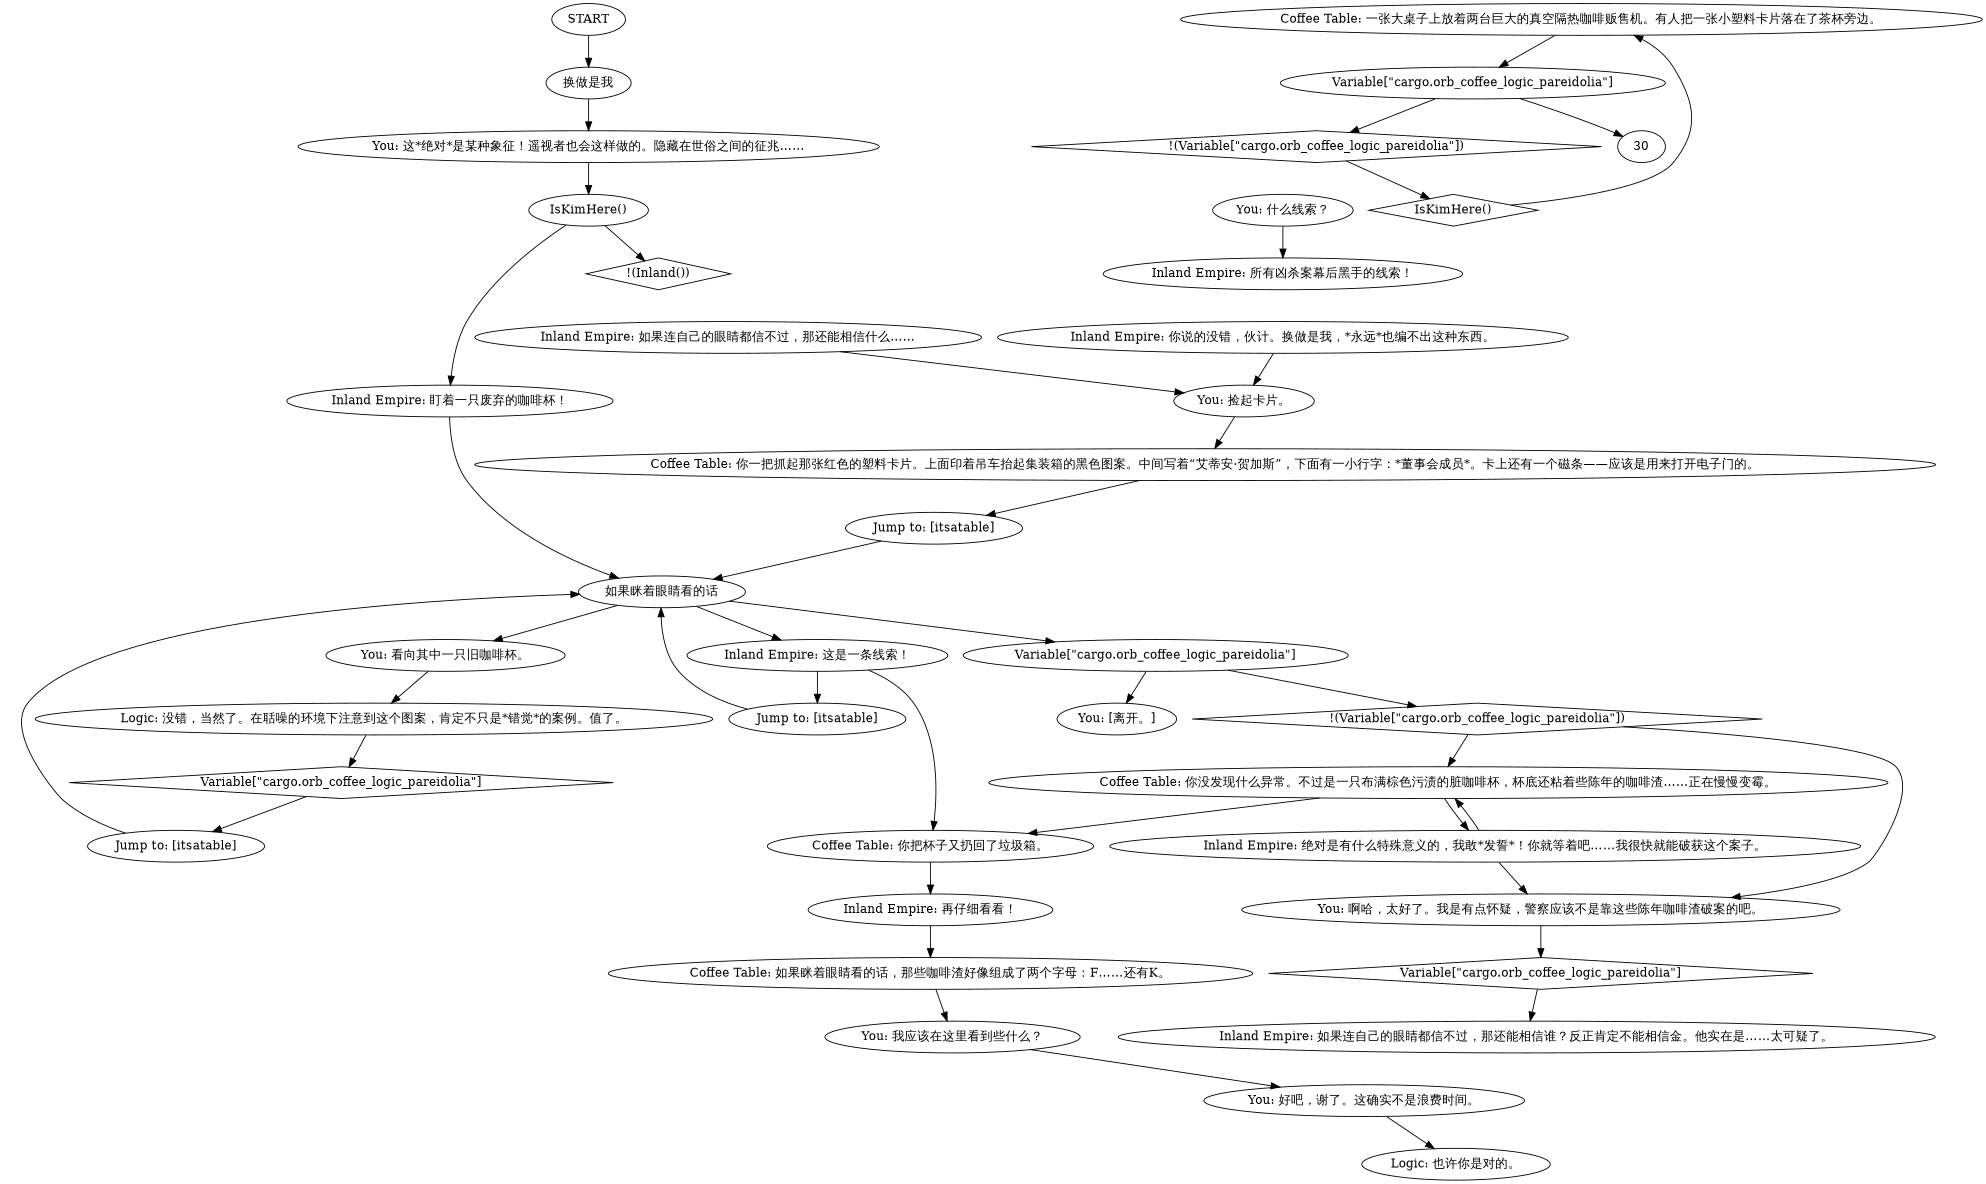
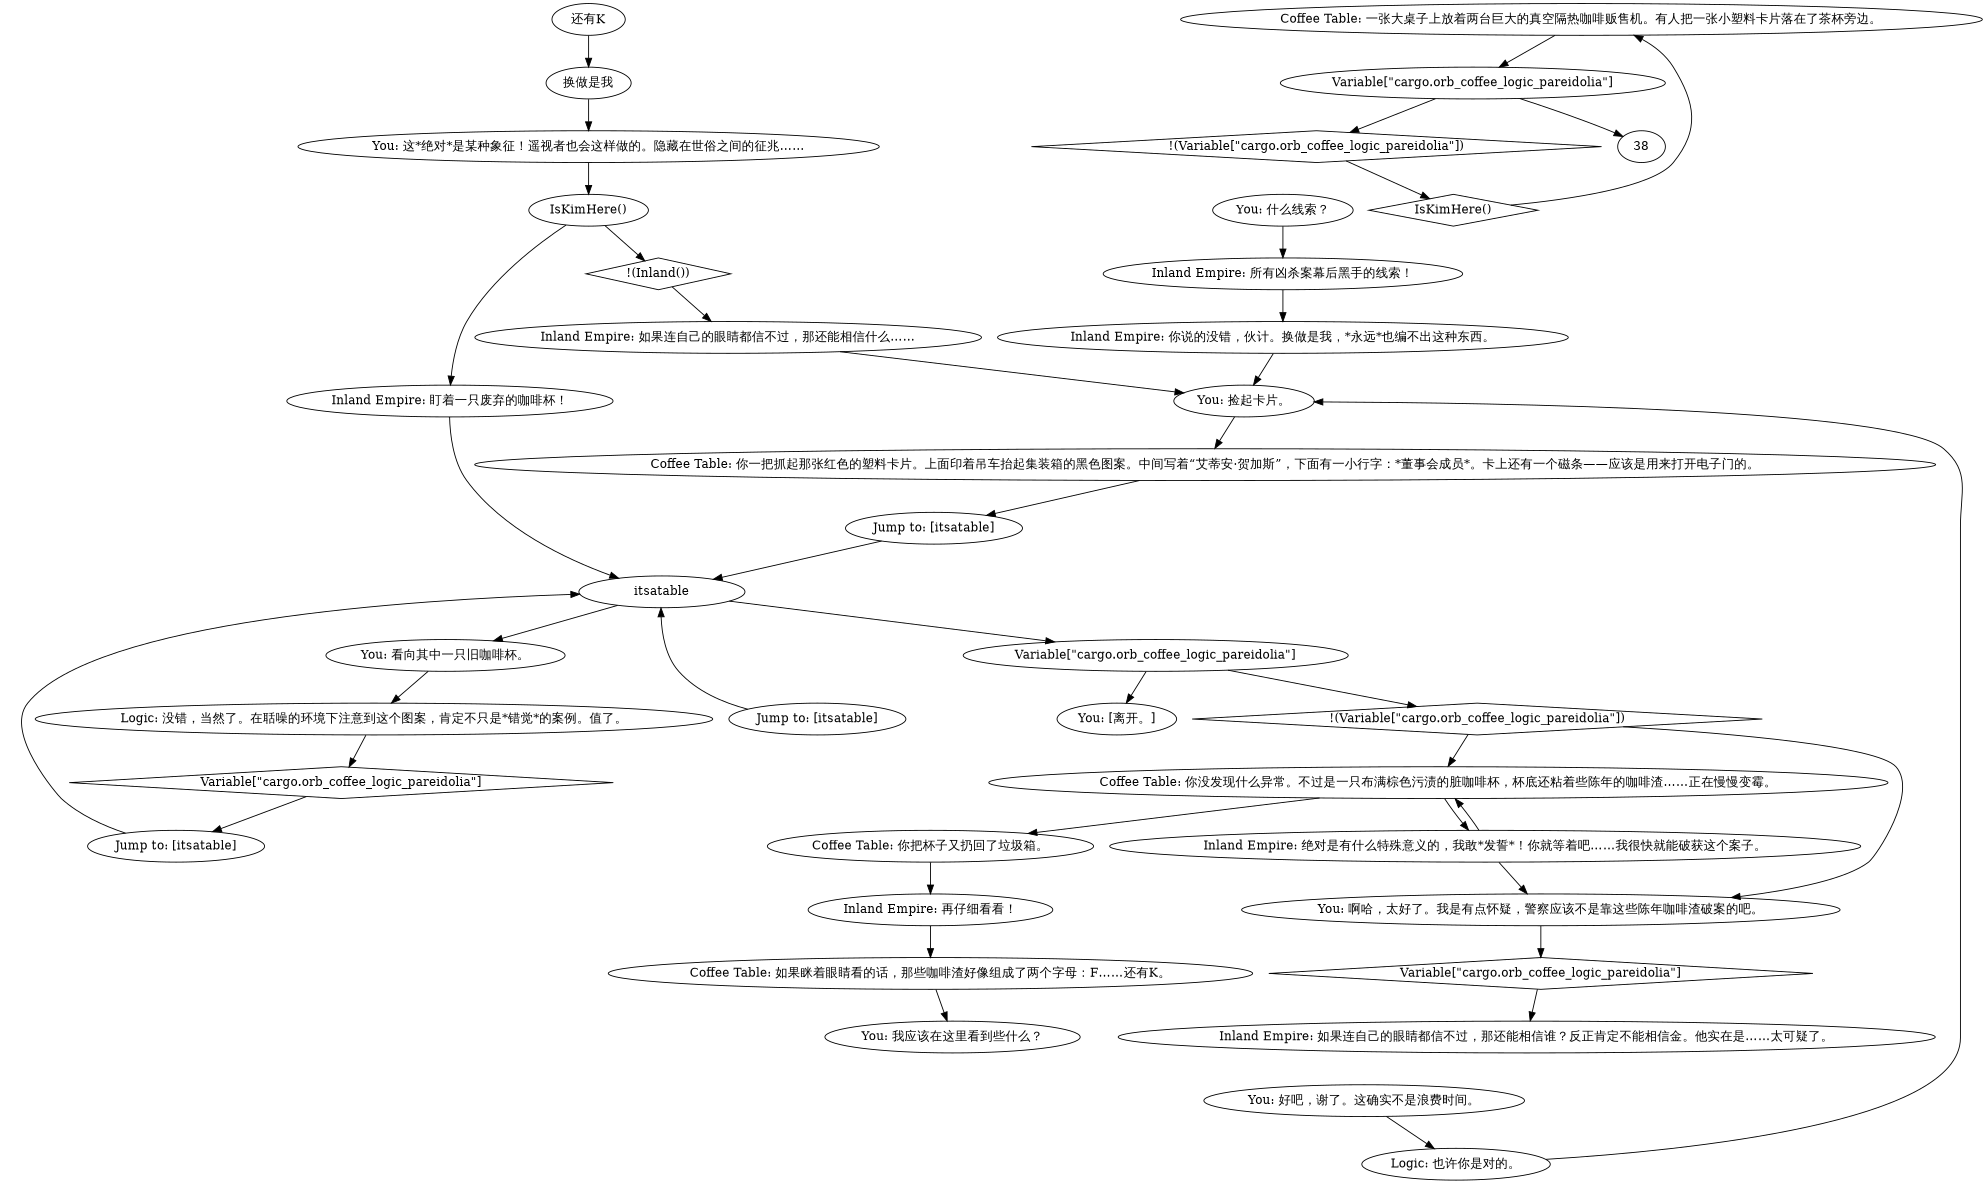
(589, 19) -> (589, 19)
(1642, 147) -> (1642, 147)
none -> (688, 301)
none -> (1283, 301)
(662, 592) -> (662, 592)
none -> (1960, 653)
(817, 655) -> none
(1151, 1068) -> none
